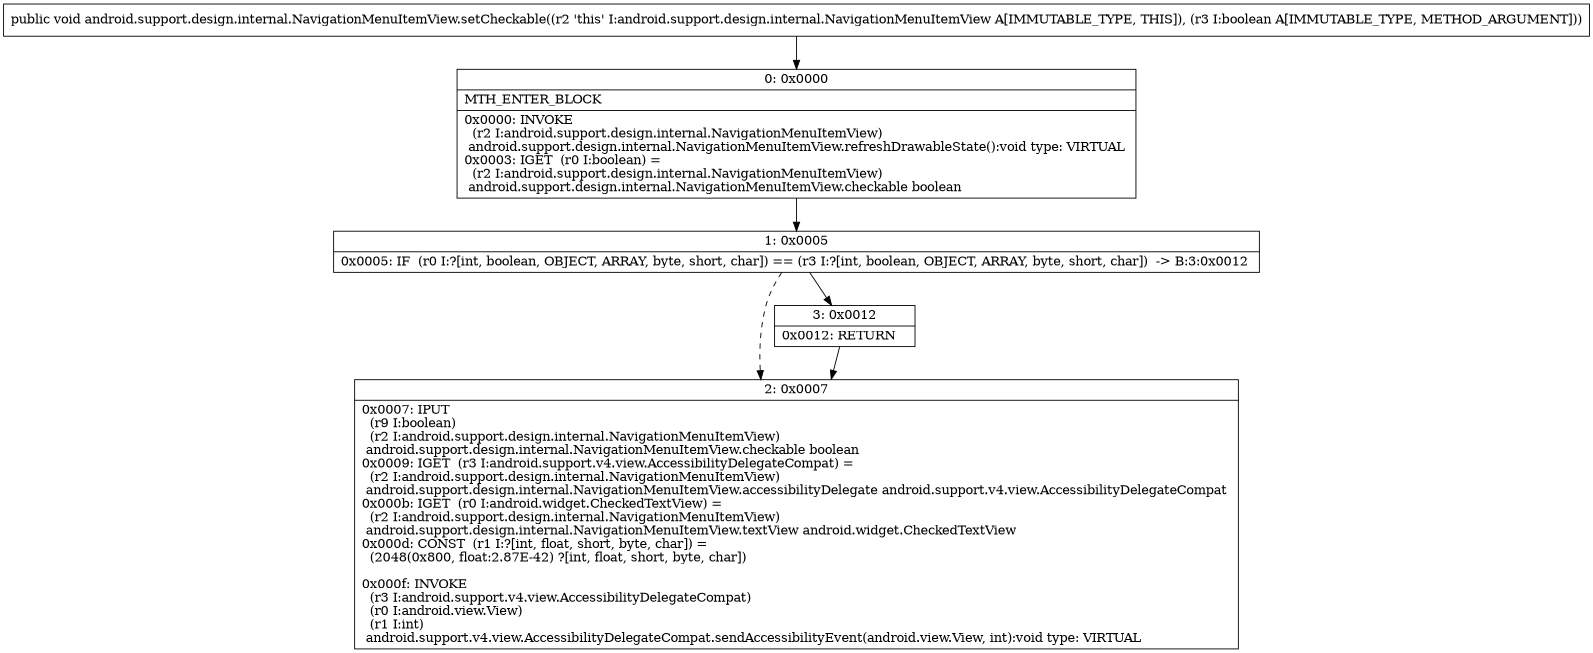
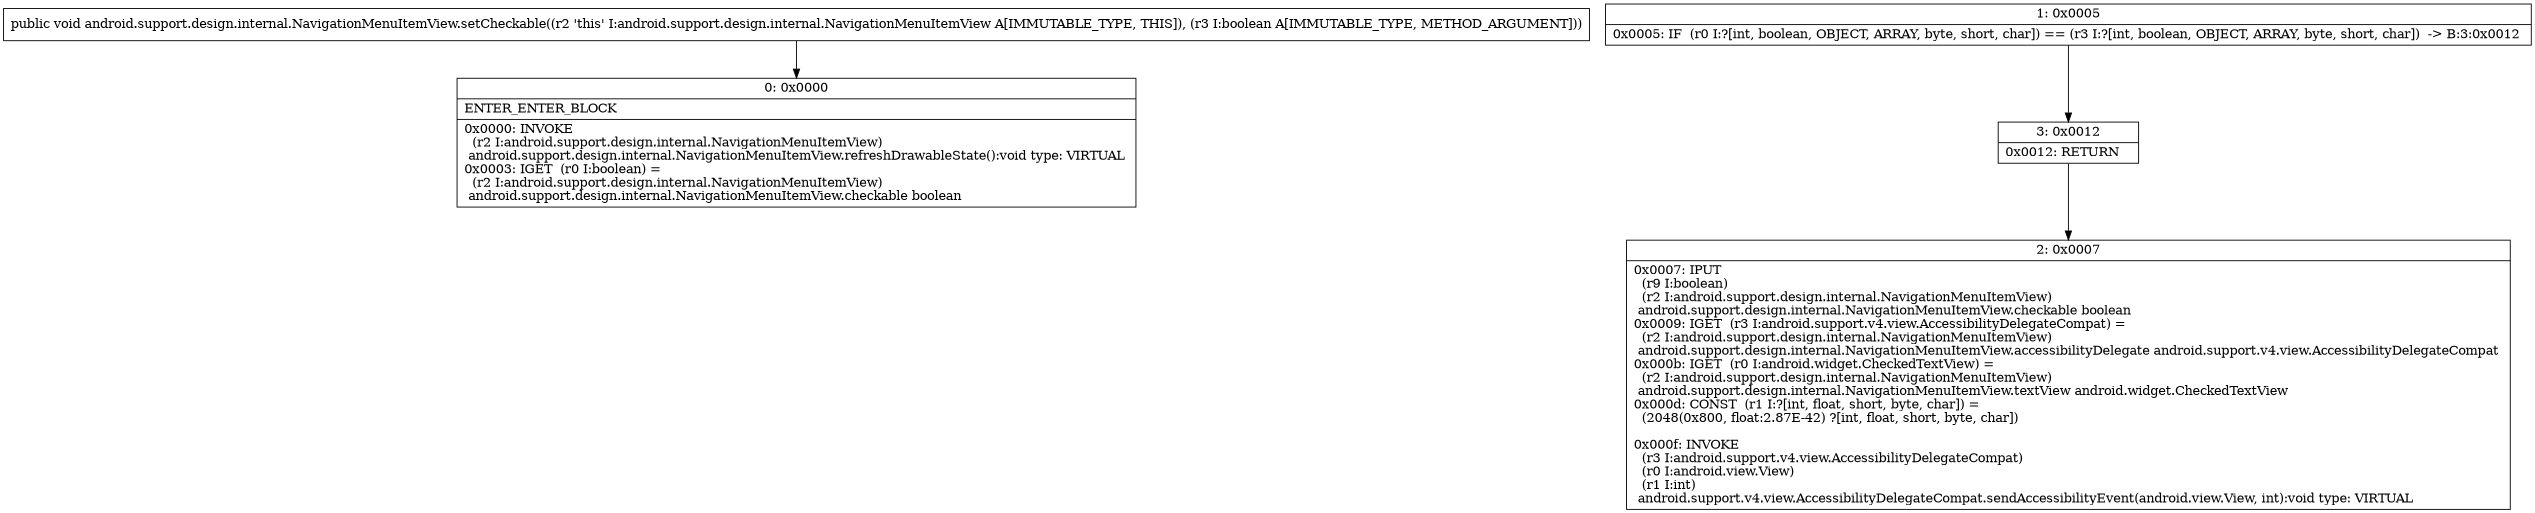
(533, 100) -> (541, 109)
(797, 210) -> none
(763, 320) -> none
